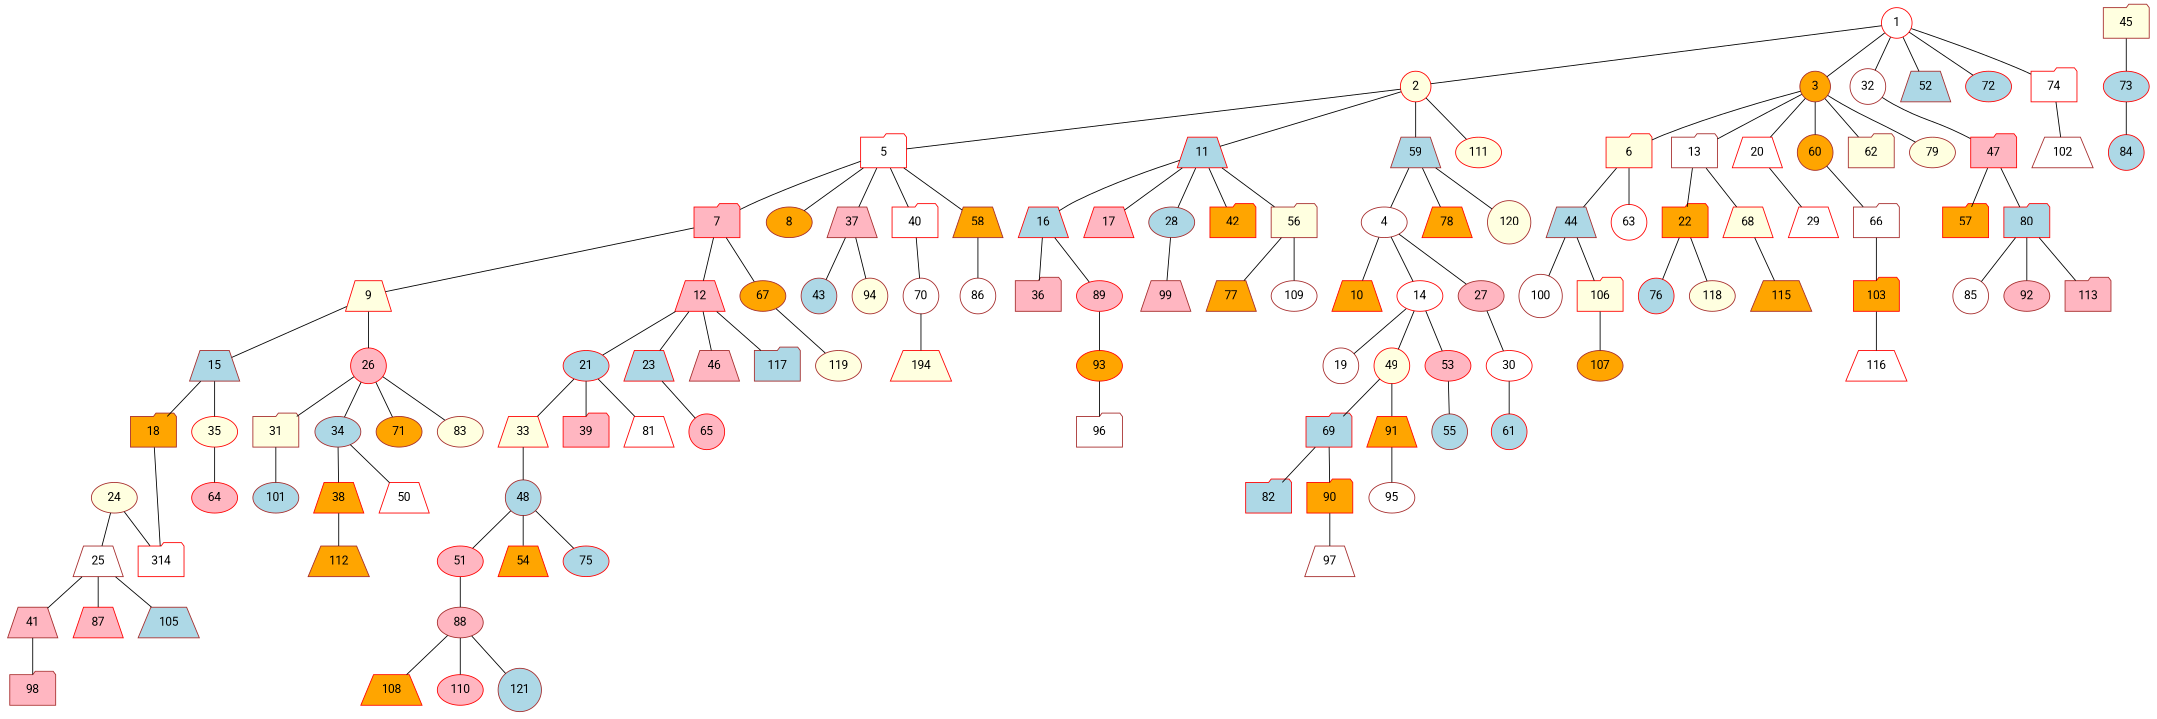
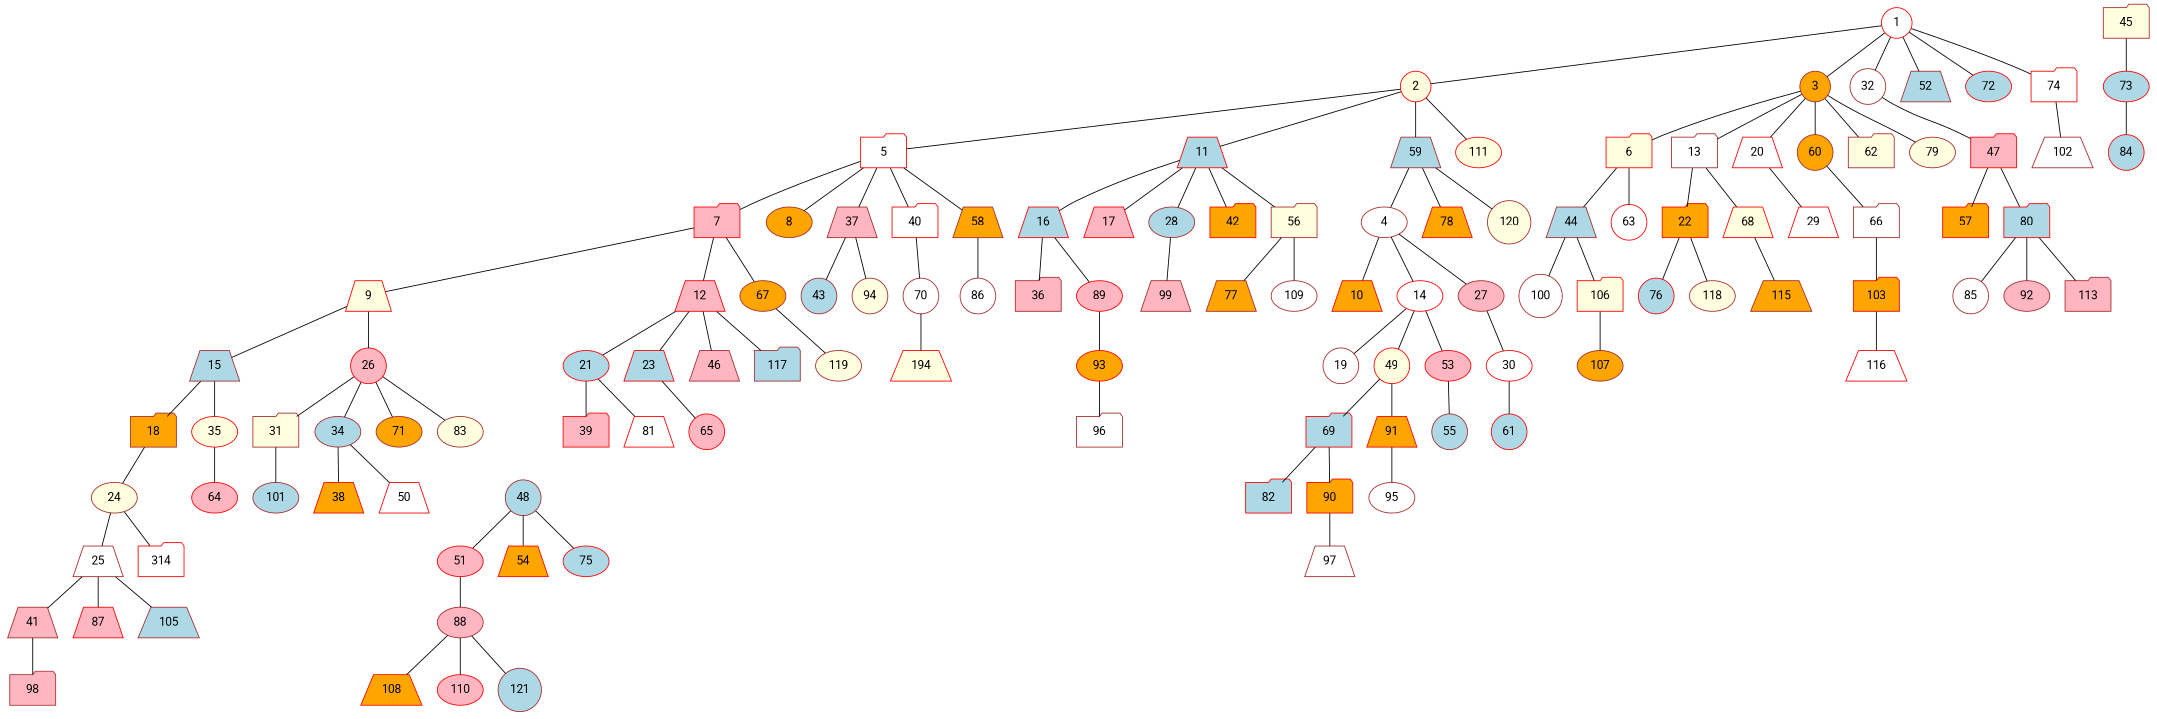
(523, 432) -> none
(157, 497) -> (134, 465)
(339, 561) -> none
